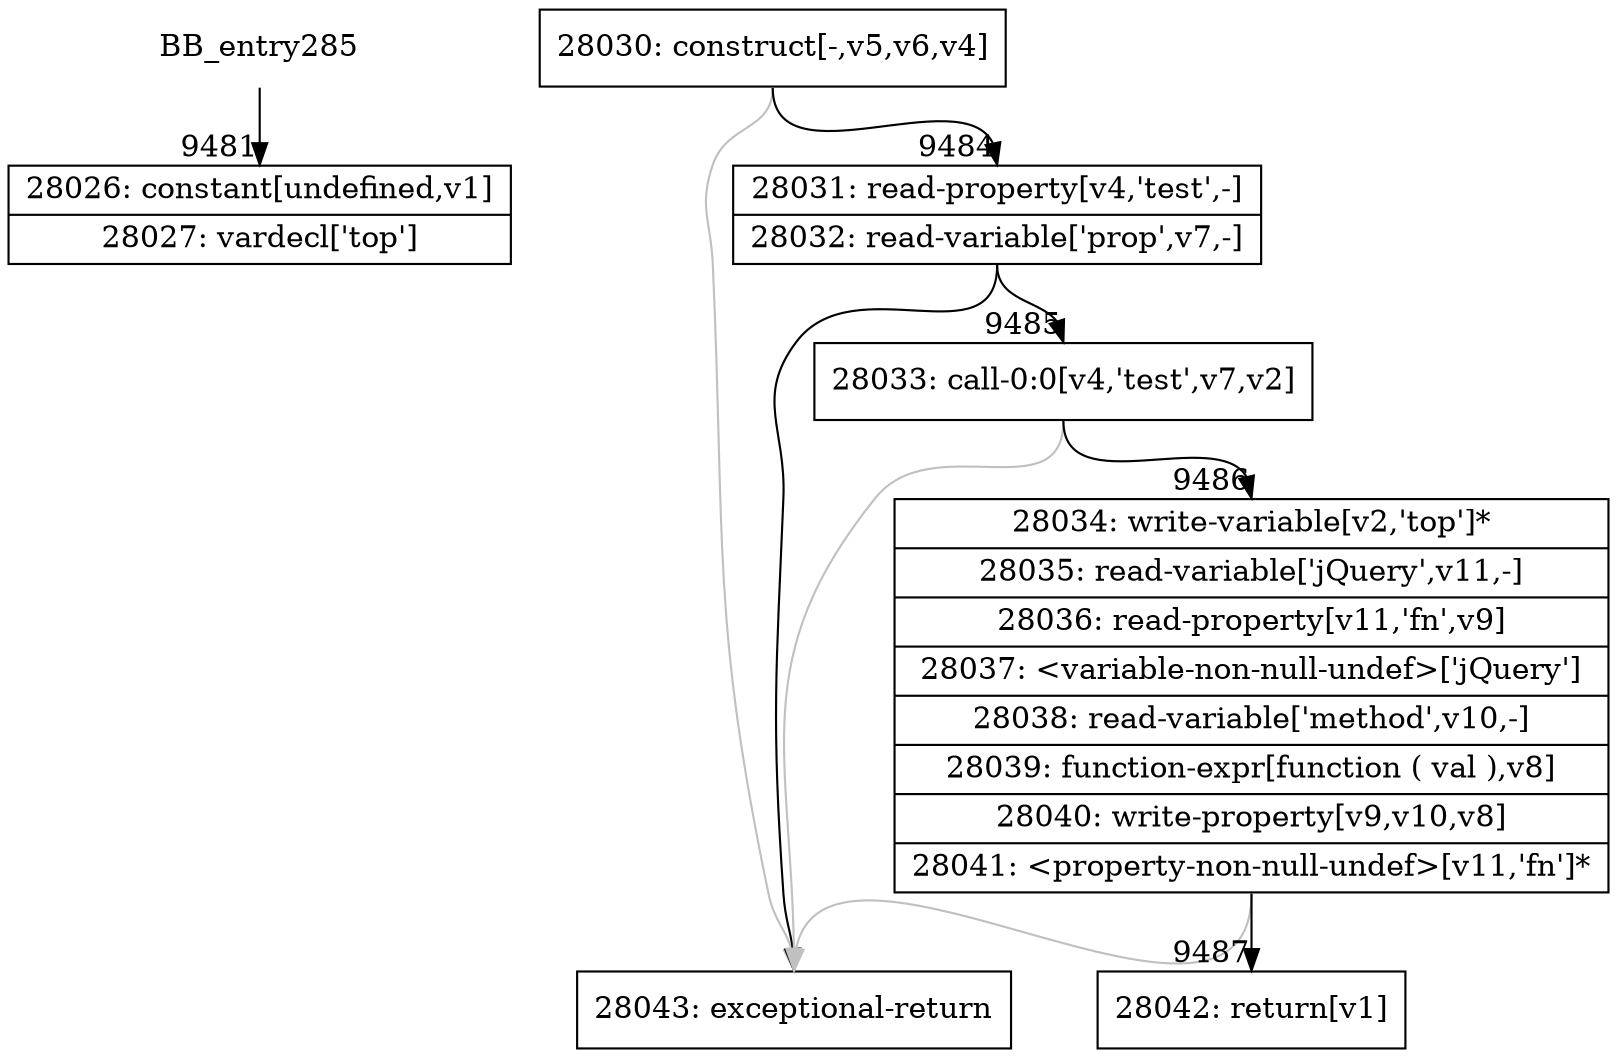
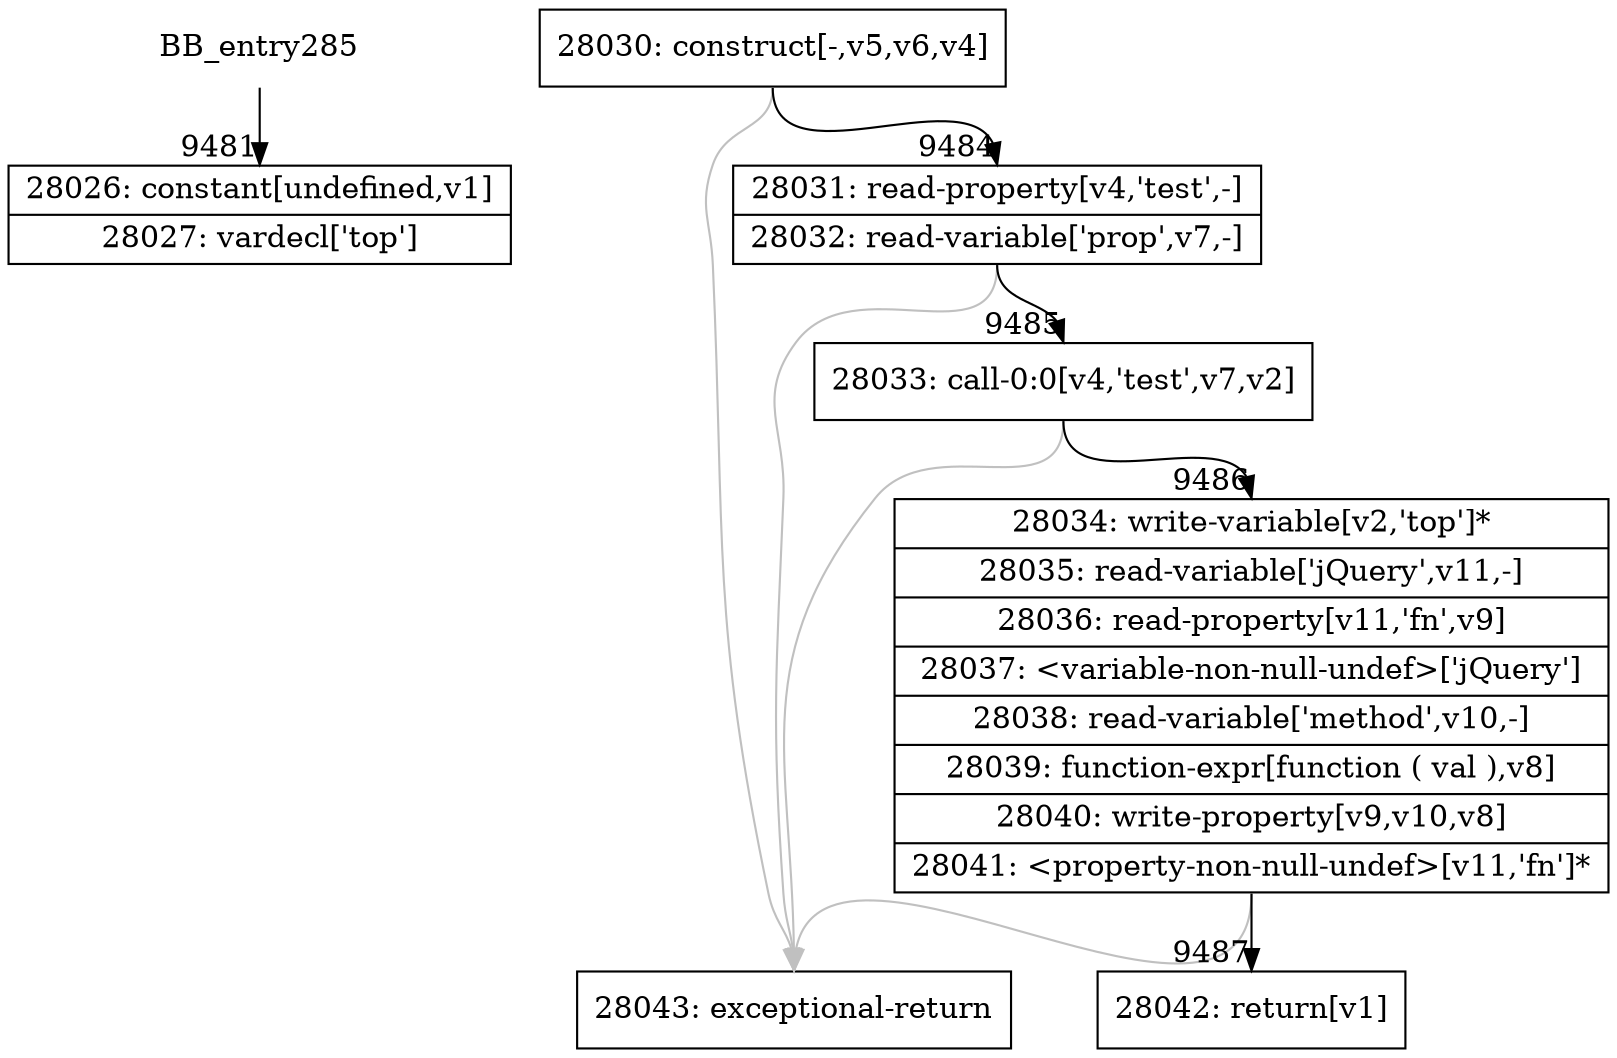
(782, 524) -> (782, 524)
